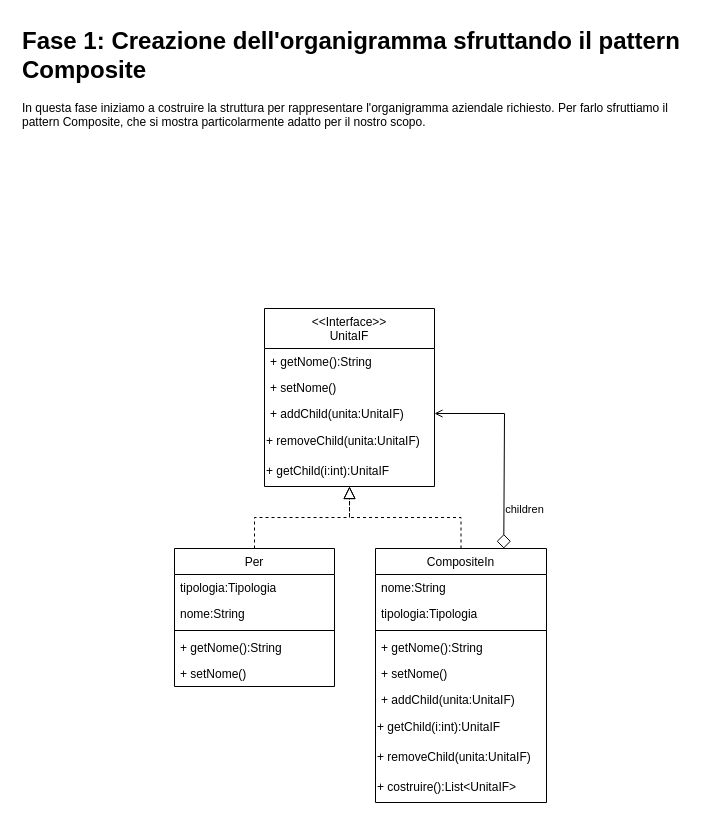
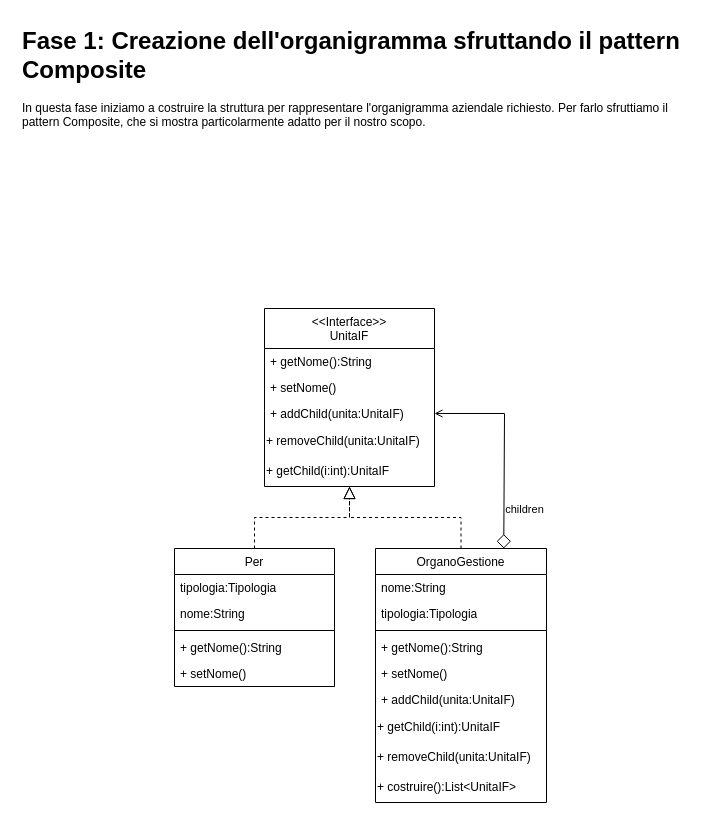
(461, 562) -> (461, 562)
